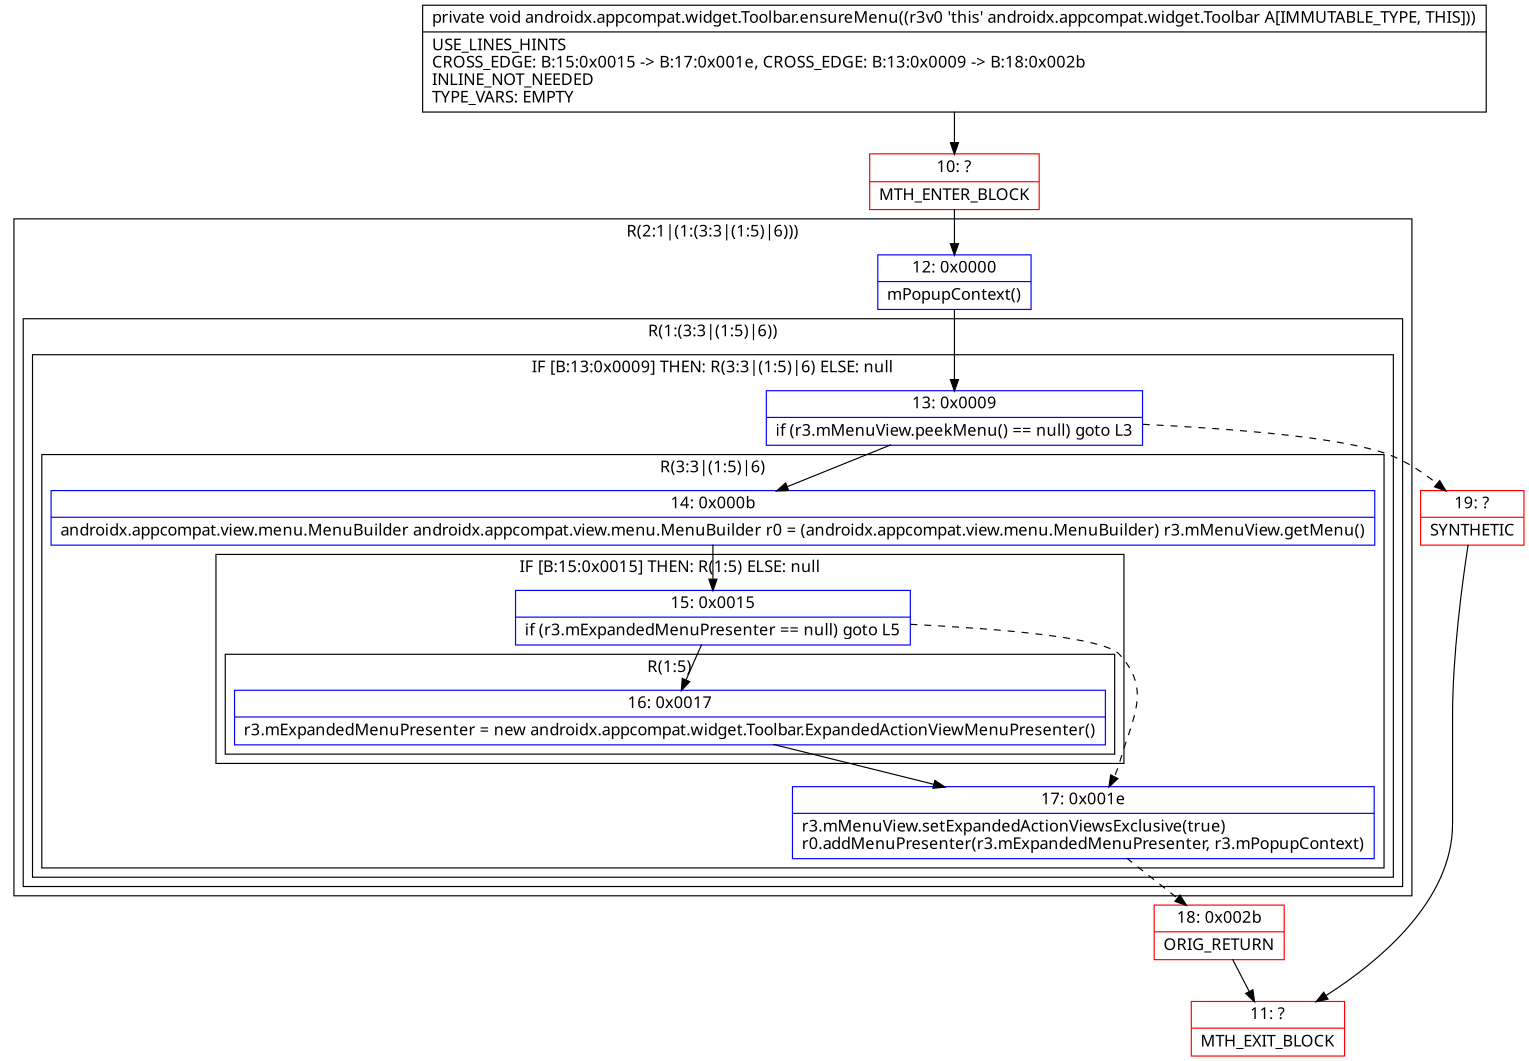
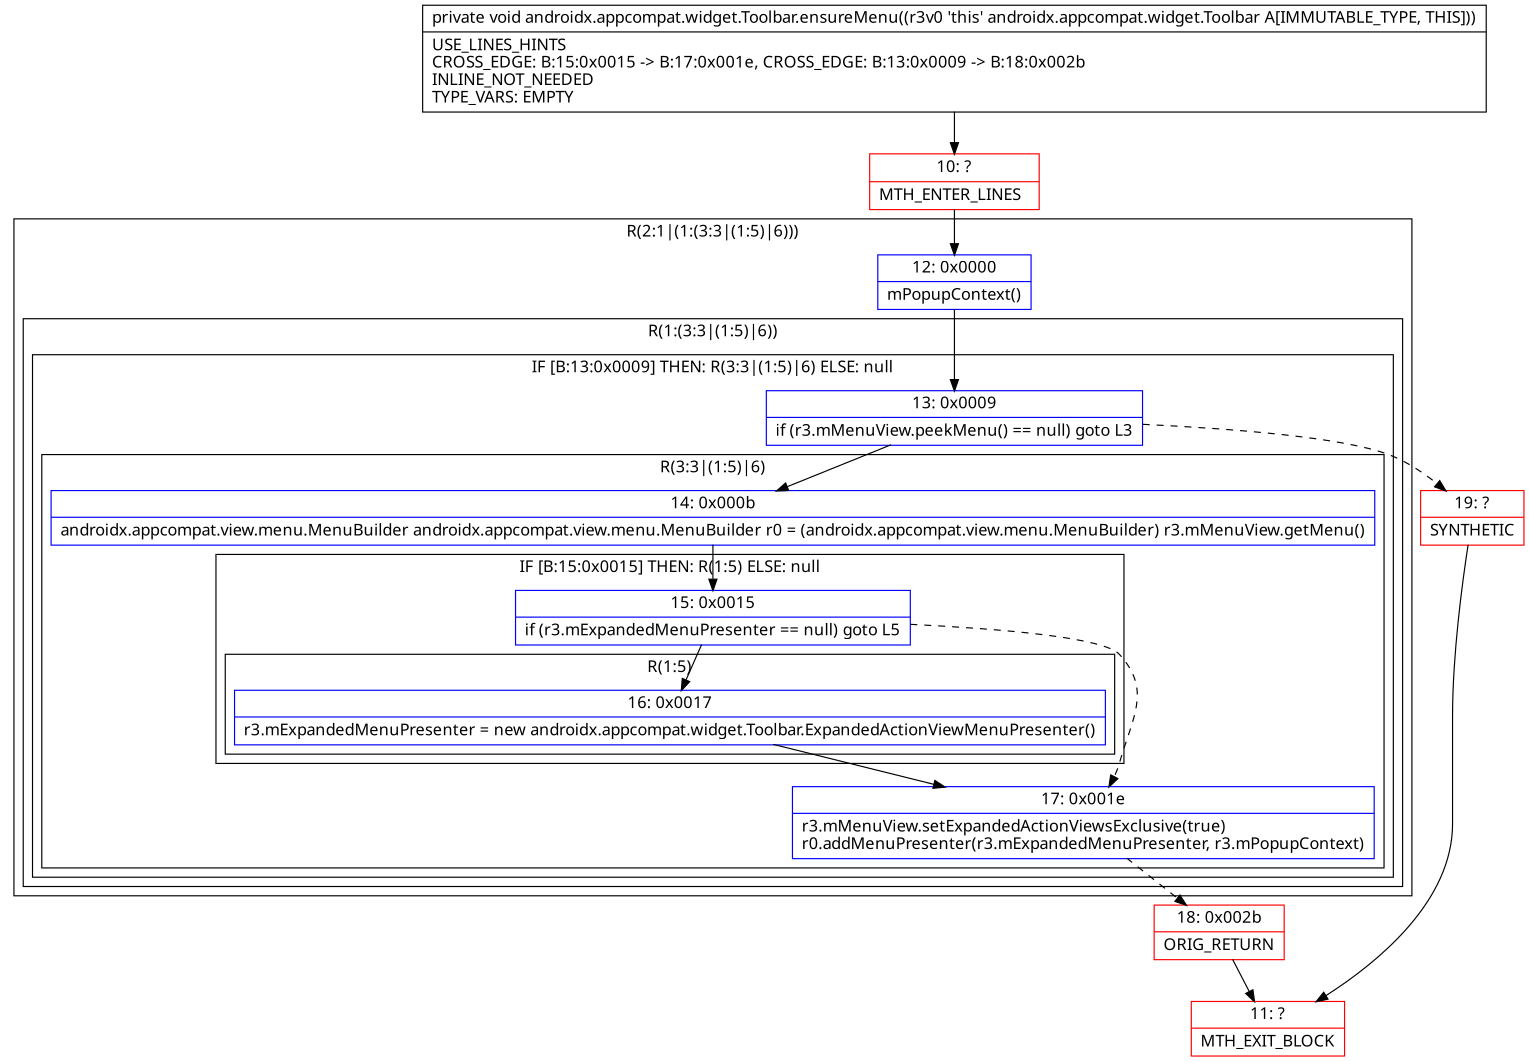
(954, 195) -> (950, 195)
